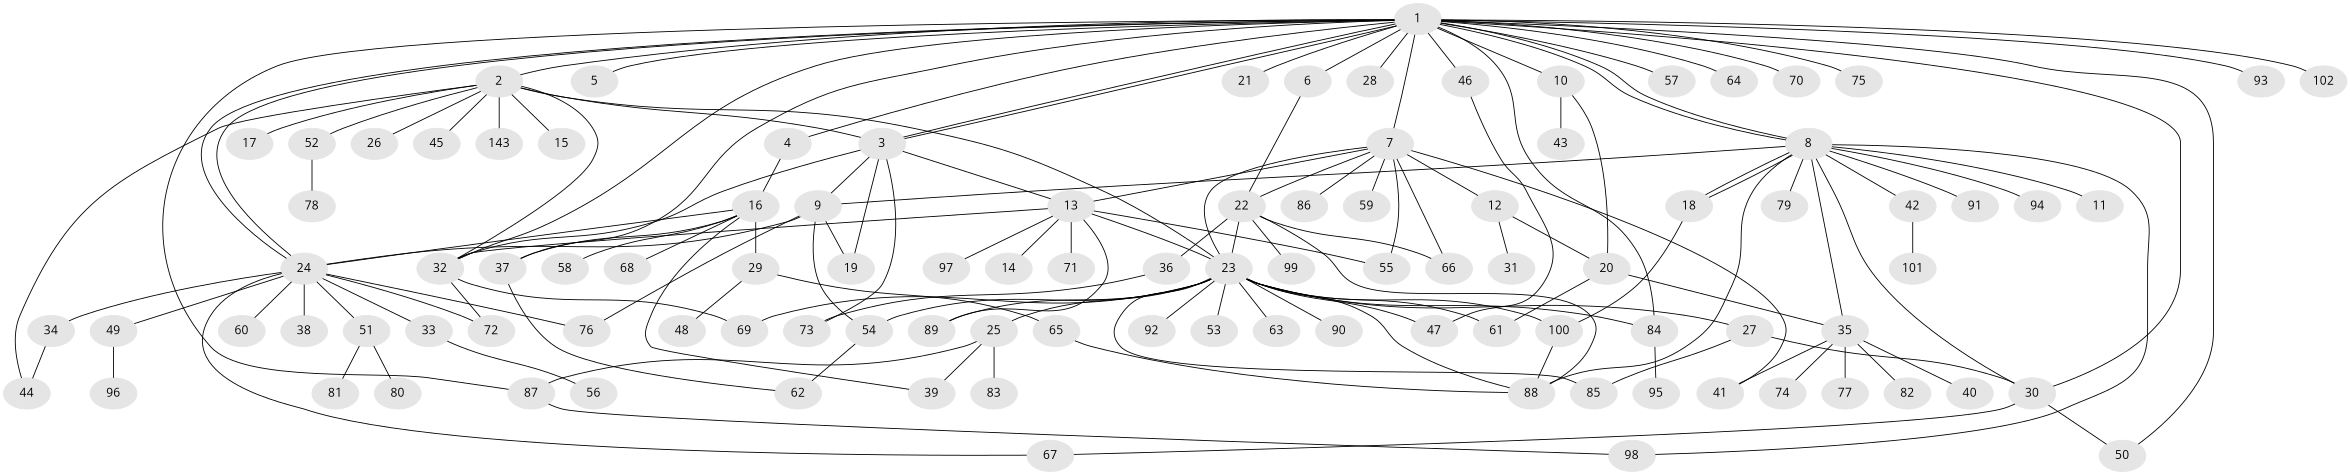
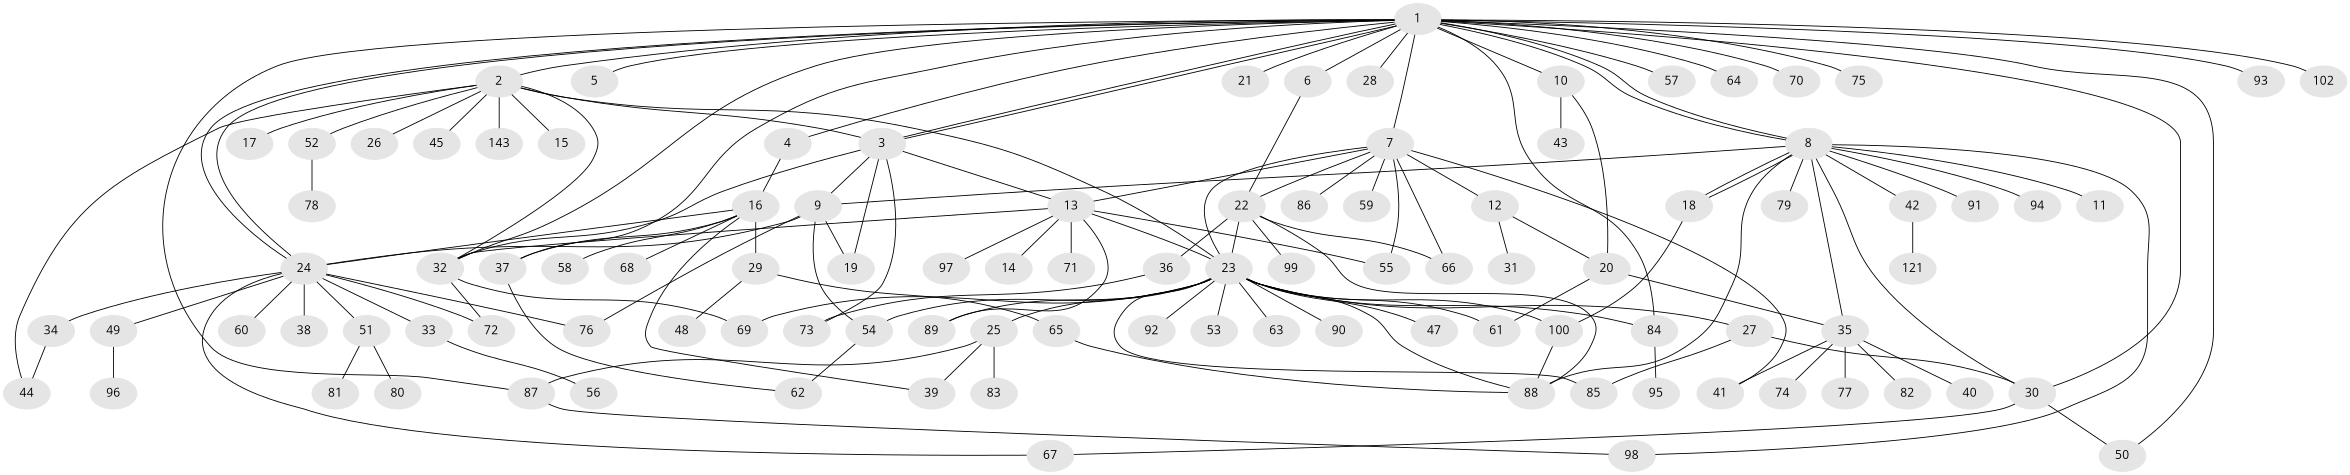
(1466, 81) -> none
(1913, 269) -> (1913, 269)
